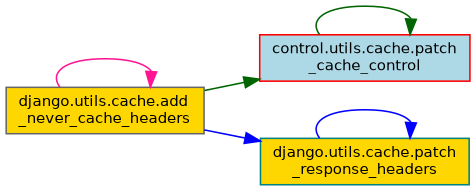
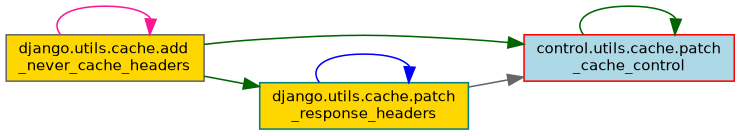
none -> (488, 83)
(225, 134) -> (224, 80)
